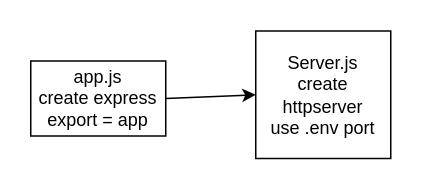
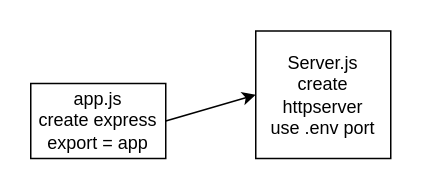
(98, 98) -> (98, 121)
